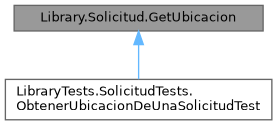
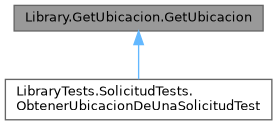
(139, 18) -> (139, 18)
